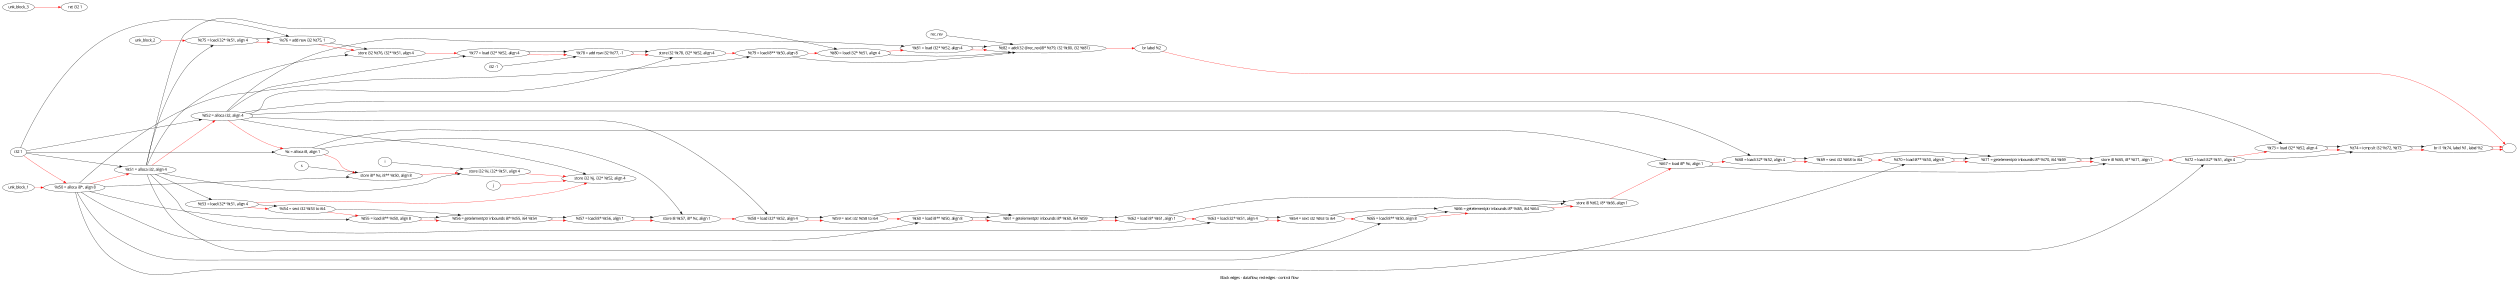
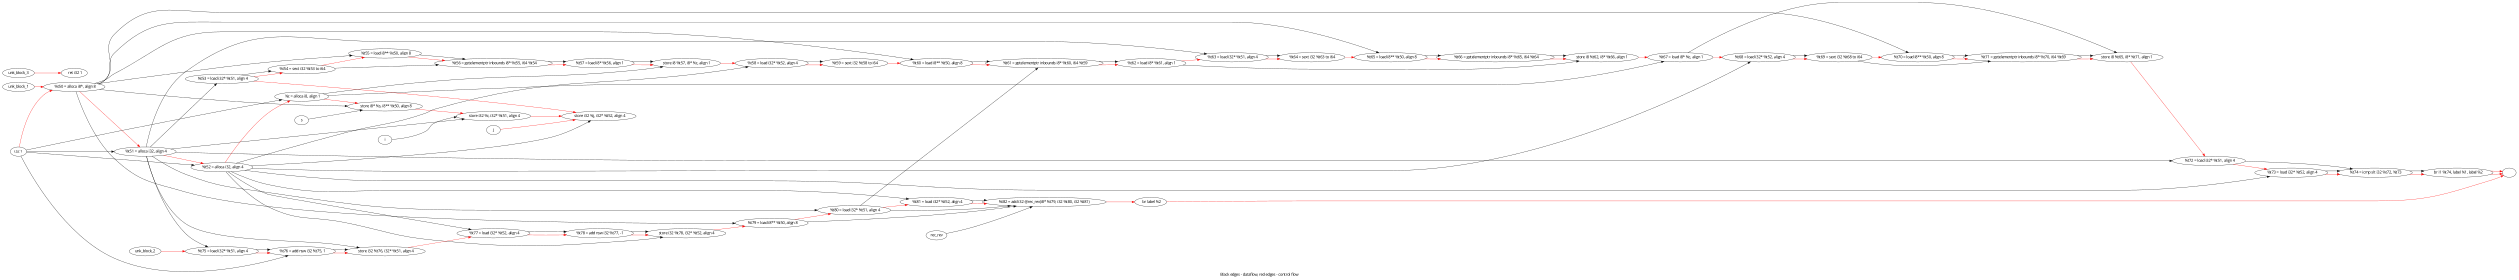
(493, 67) -> none
(1383, 210) -> none
(942, 211) -> (948, 138)
